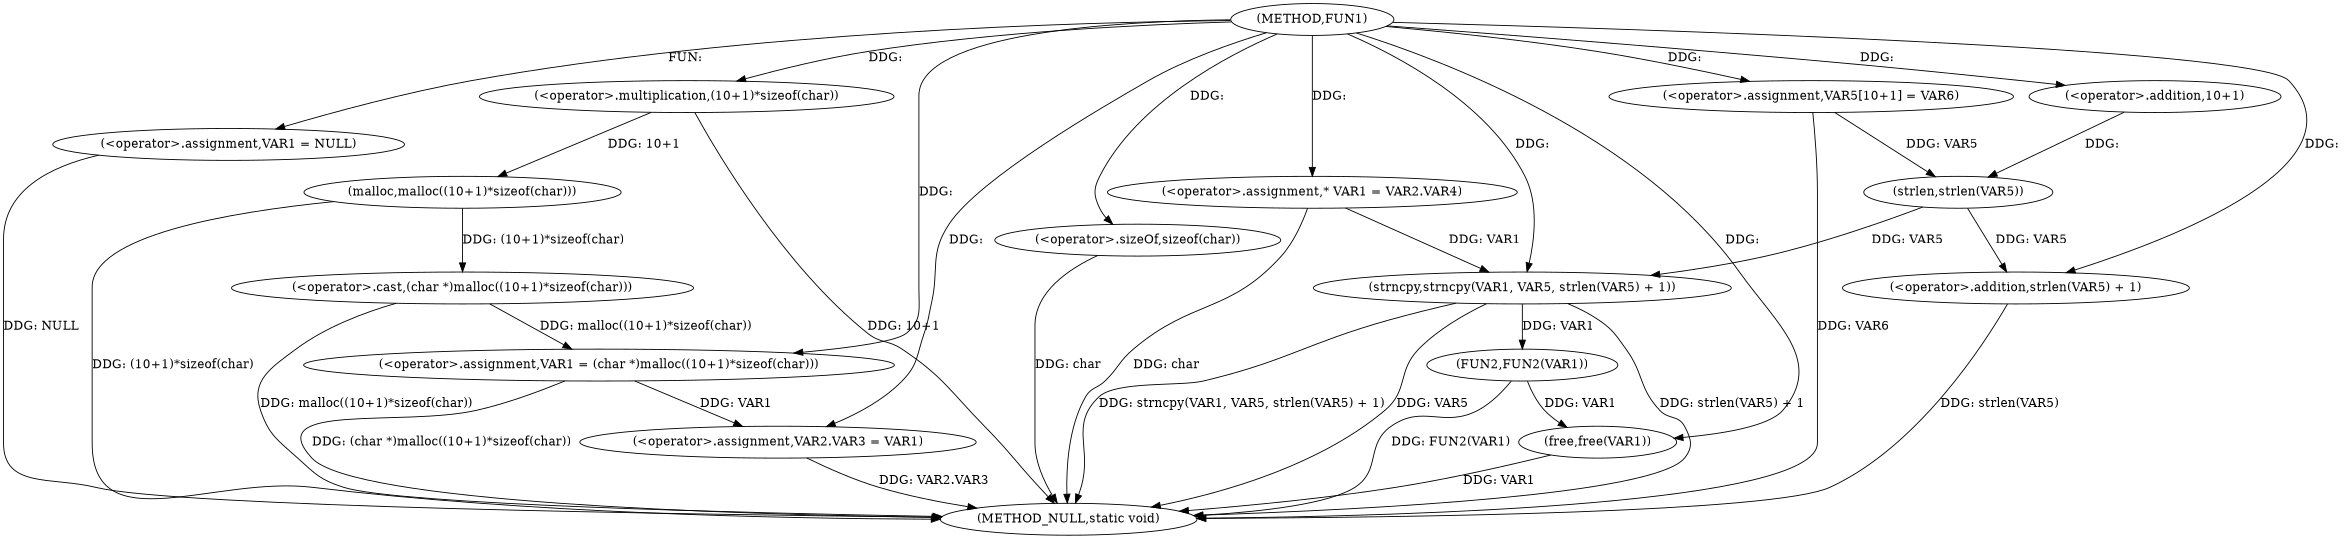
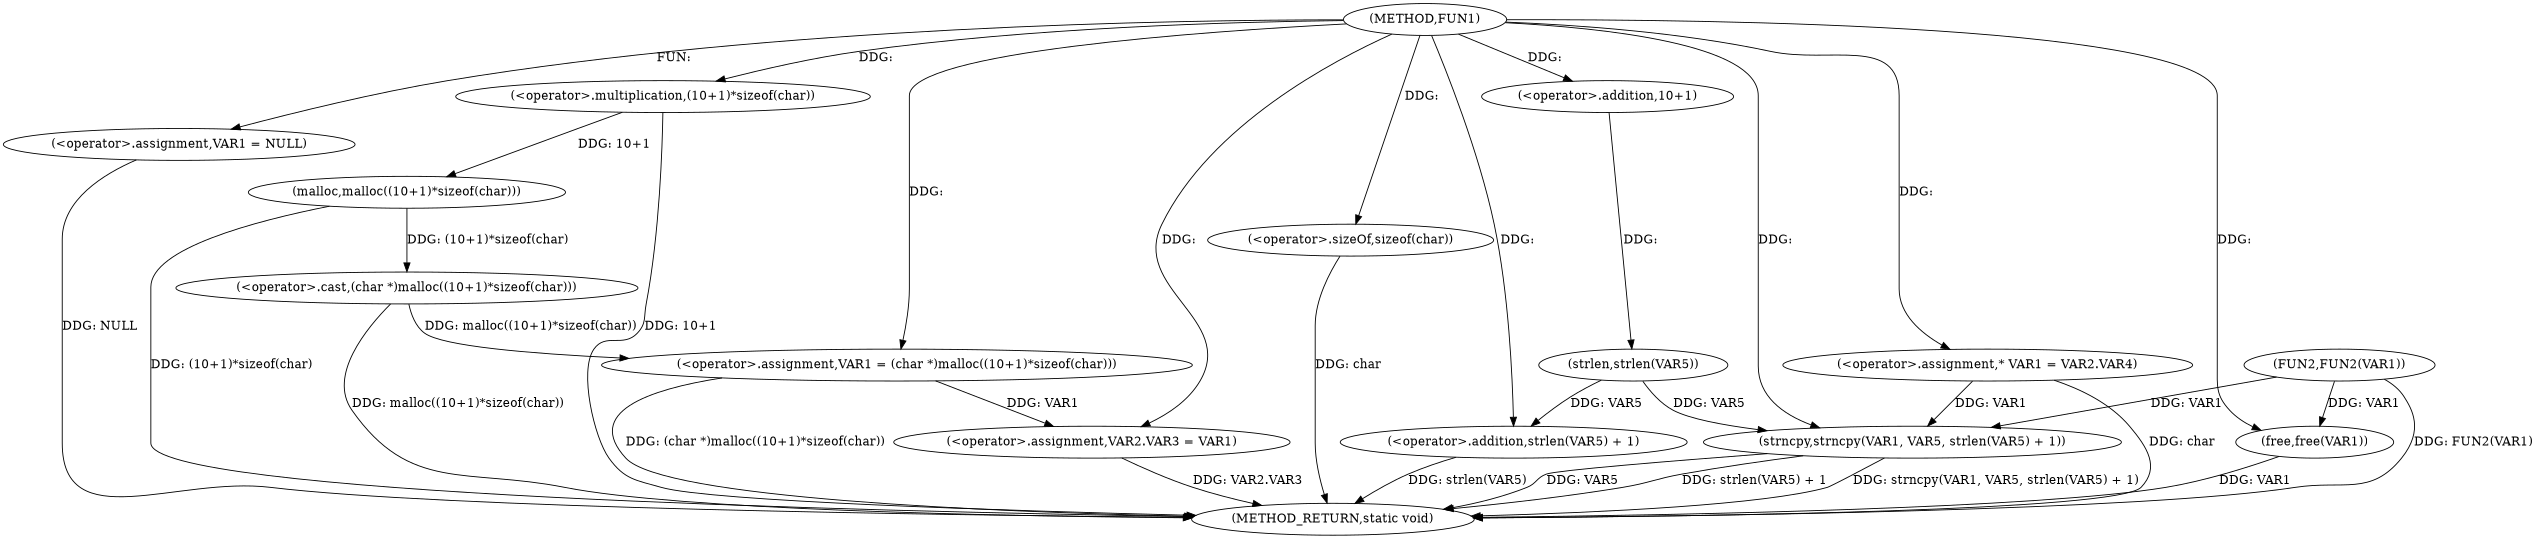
(1811, 97) -> none
(1522, 322) -> (2138, 401)
(1069, 519) -> (1333, 519)
